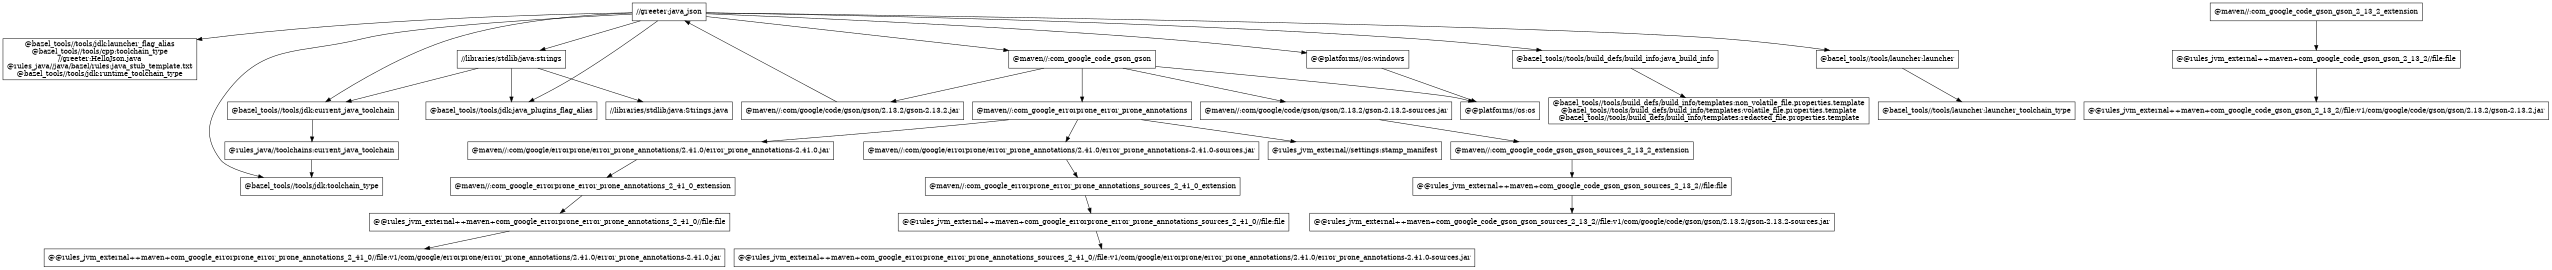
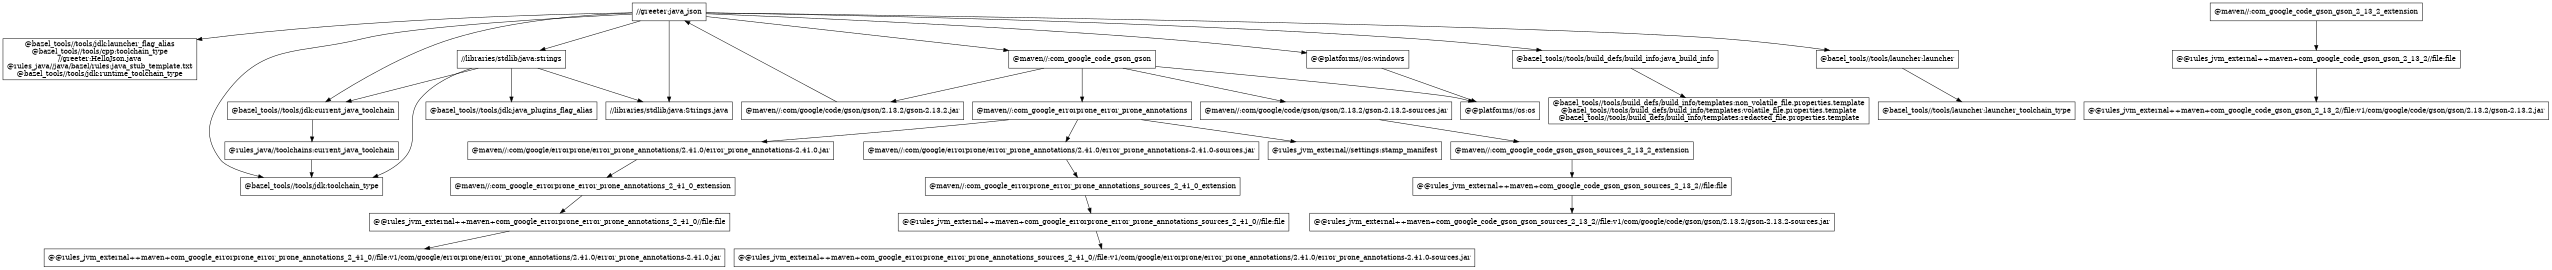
(597, 63) -> (669, 59)
none -> (413, 114)
